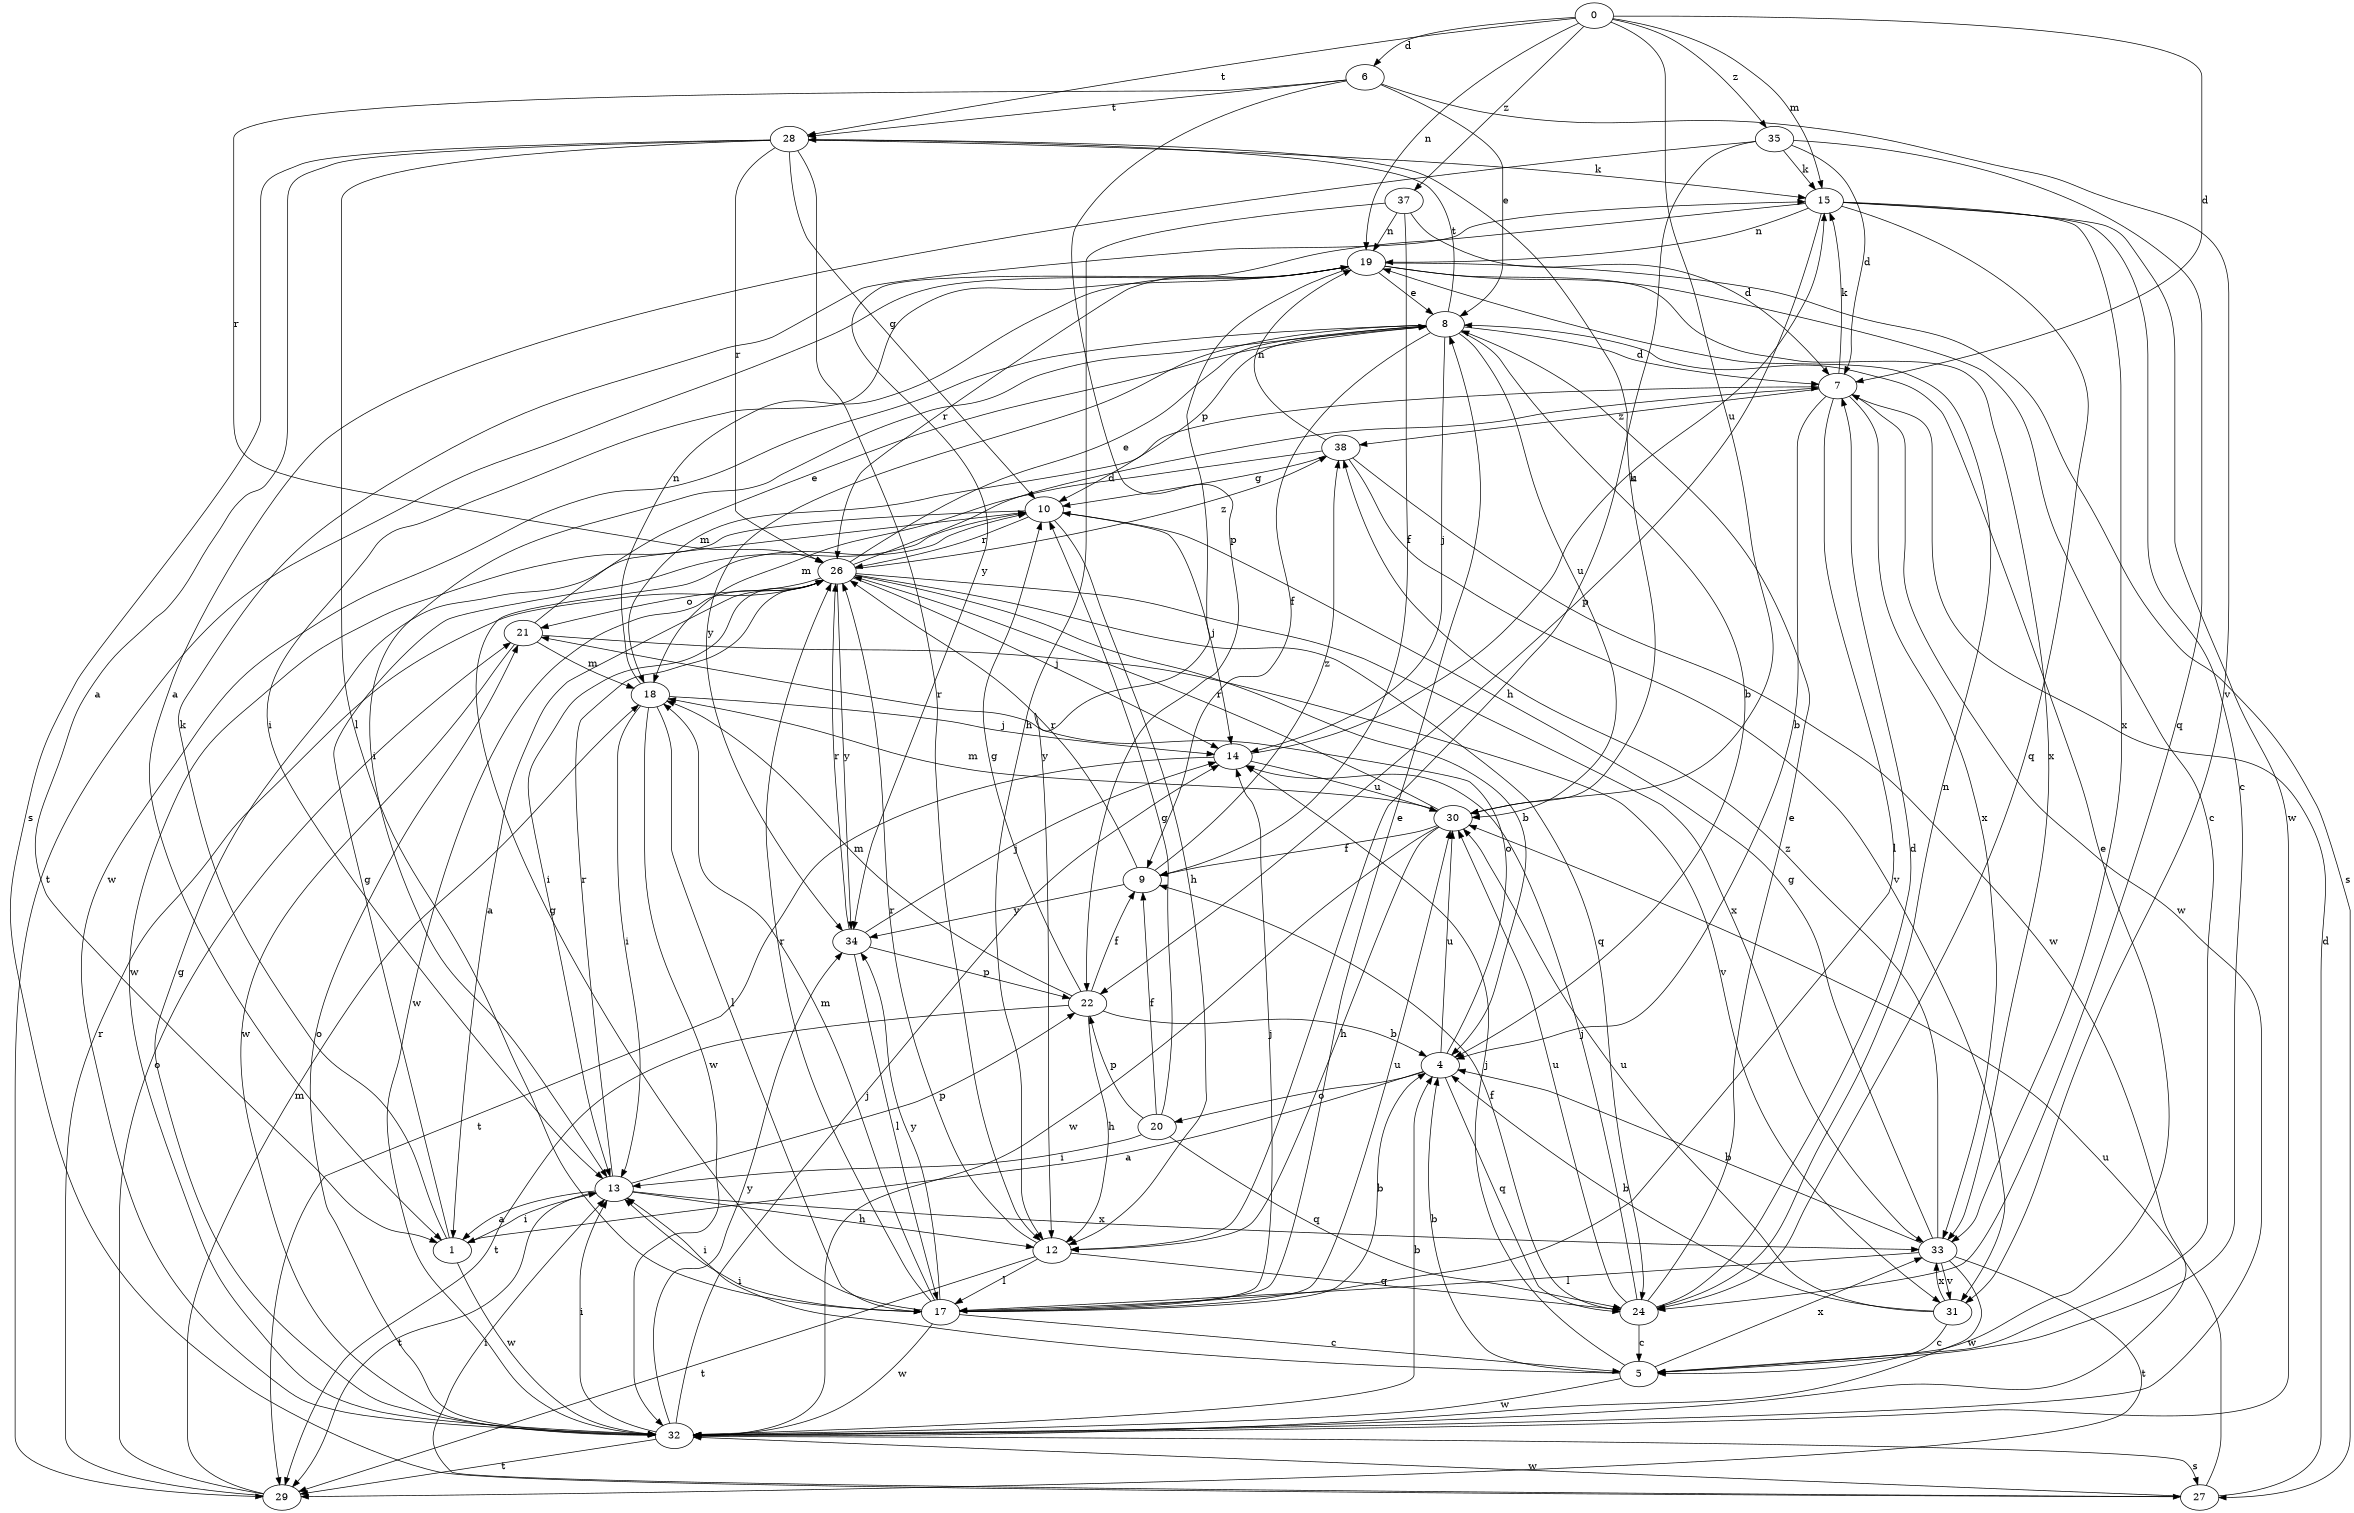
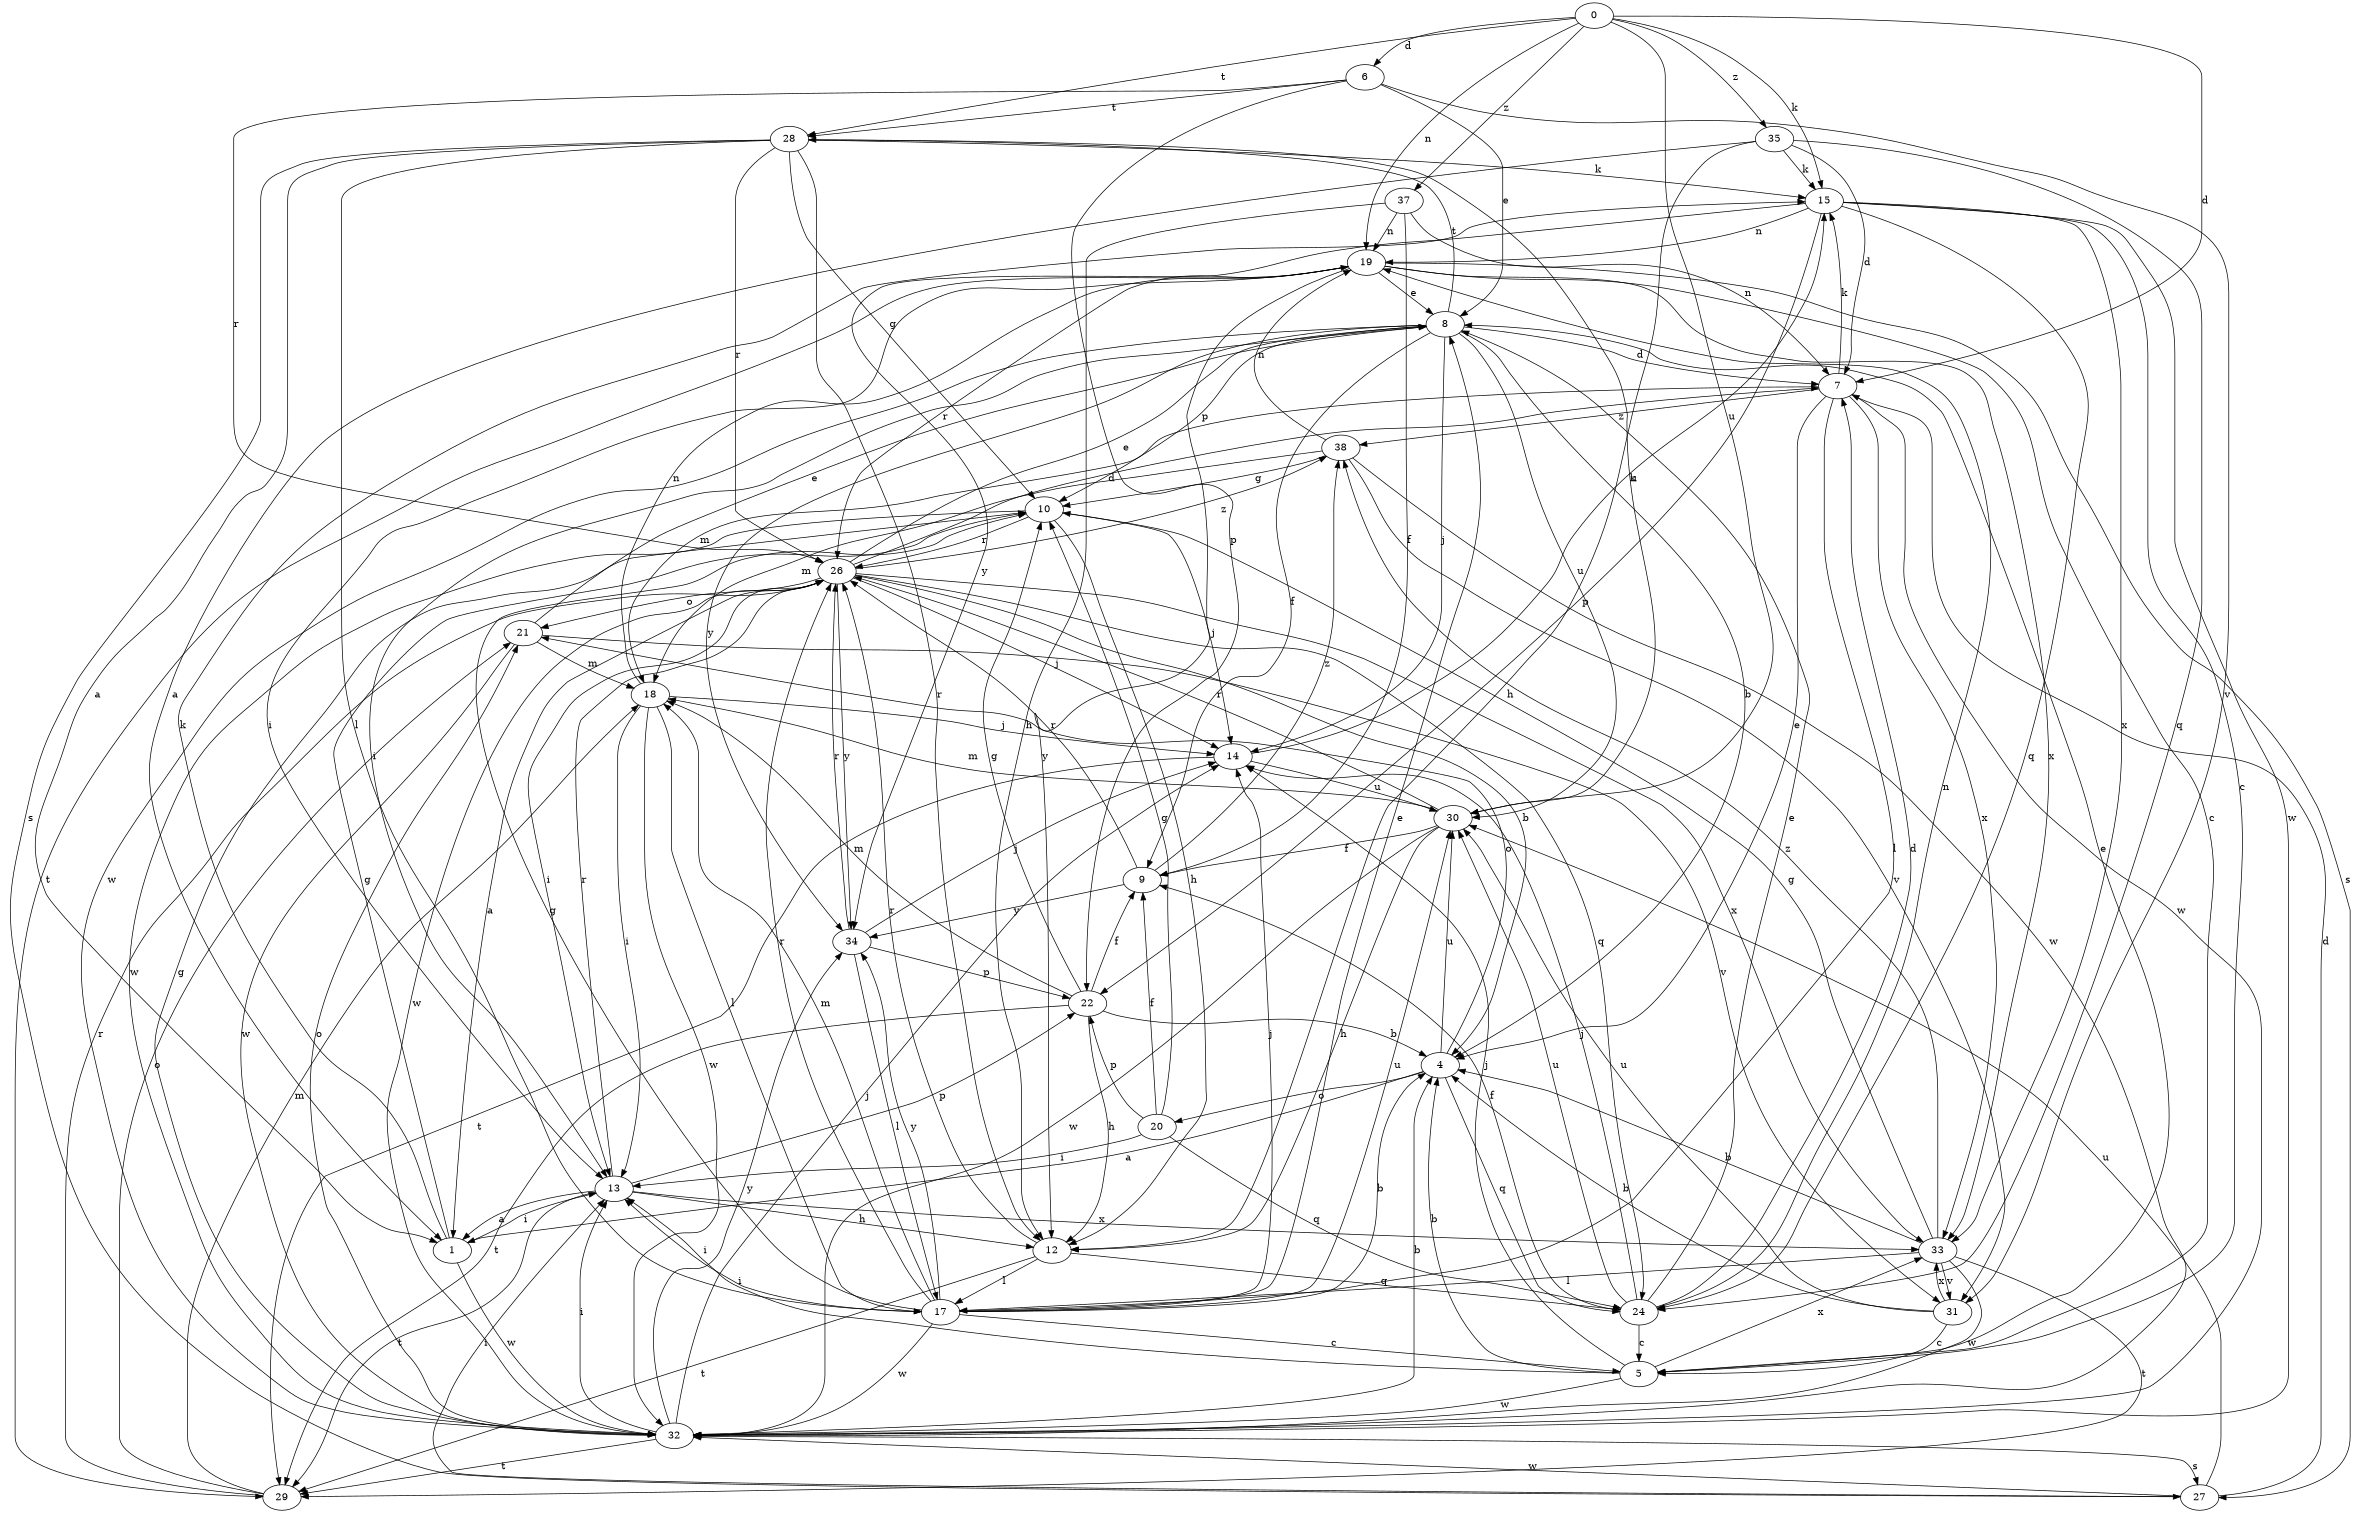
(1795, 108) -> (1795, 108)
(1748, 293) -> (1748, 293)
(1797, 726) -> (1797, 726)
